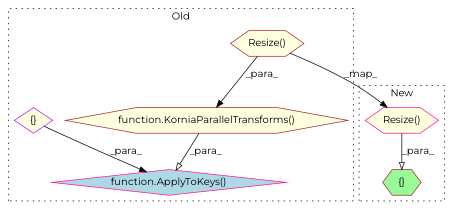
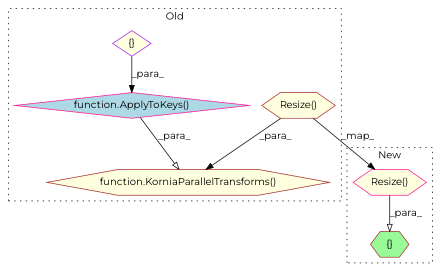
(189, 149) -> (157, 141)
